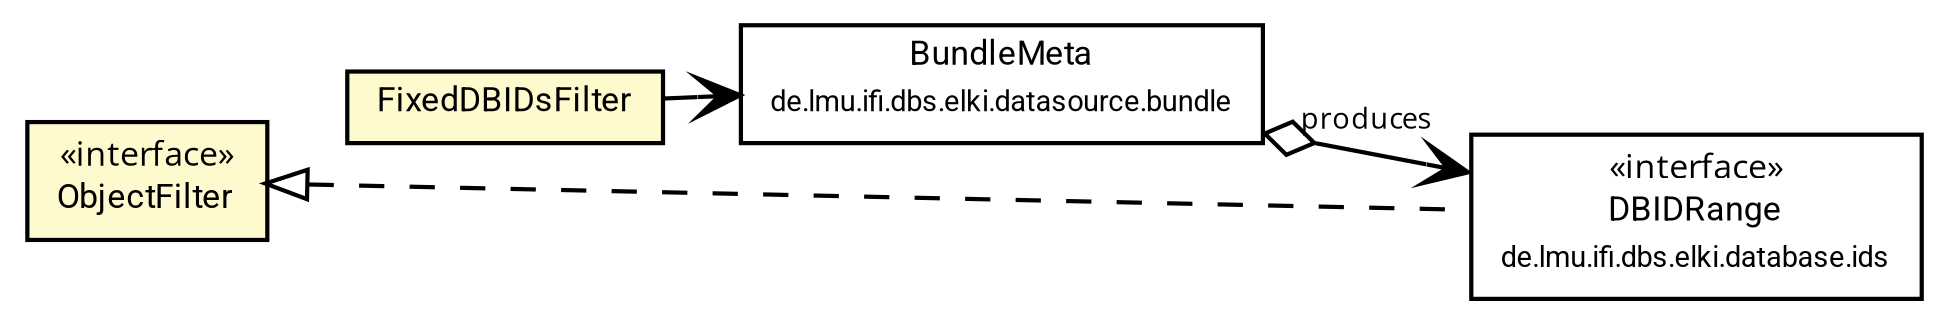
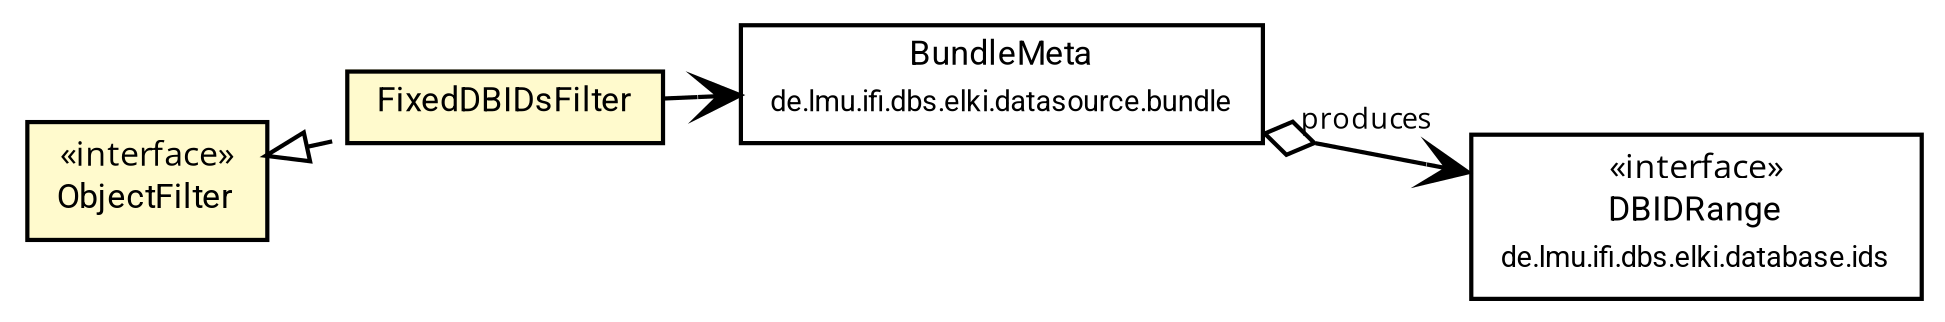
(889, 197) -> (326, 143)
